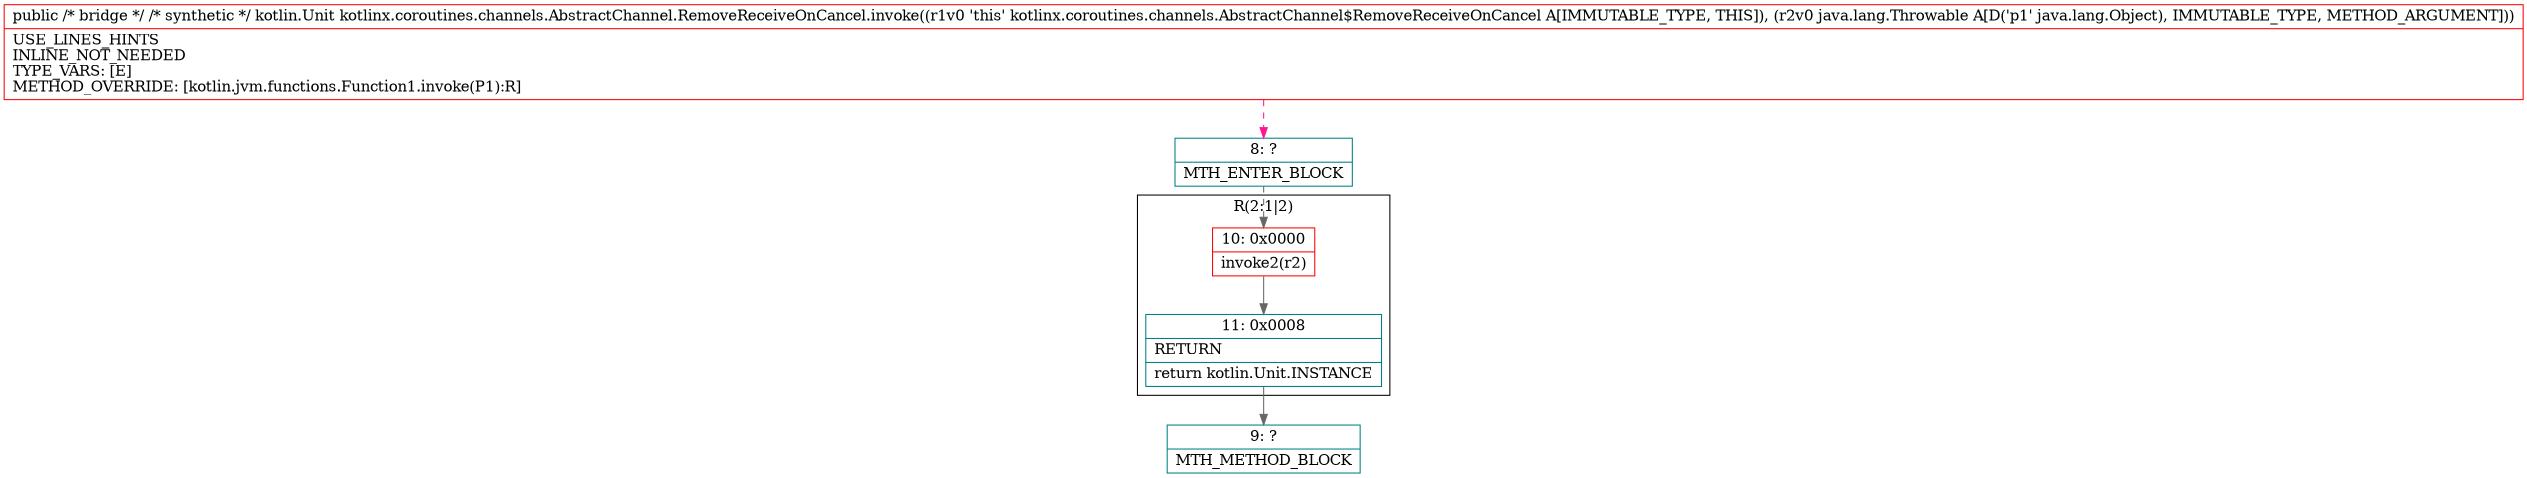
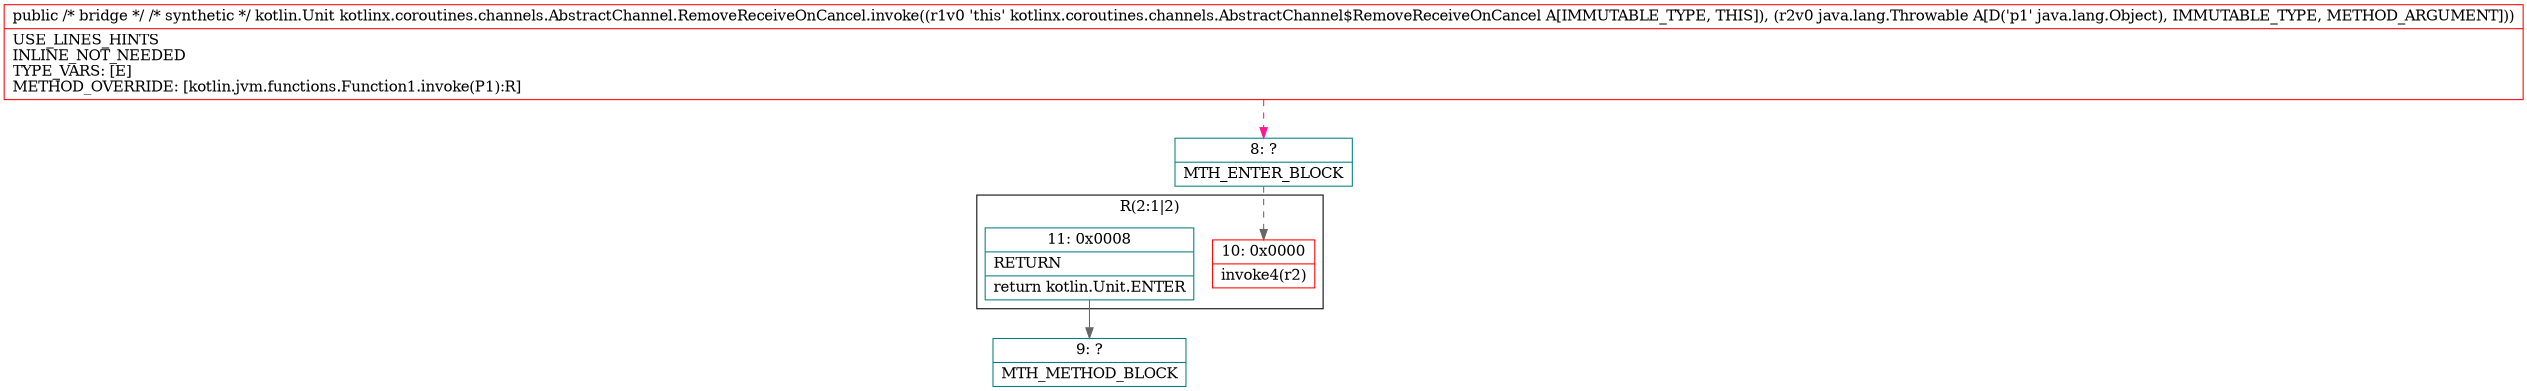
(1264, 263) -> (1264, 275)
(1264, 290) -> none
(1264, 374) -> (1089, 287)
